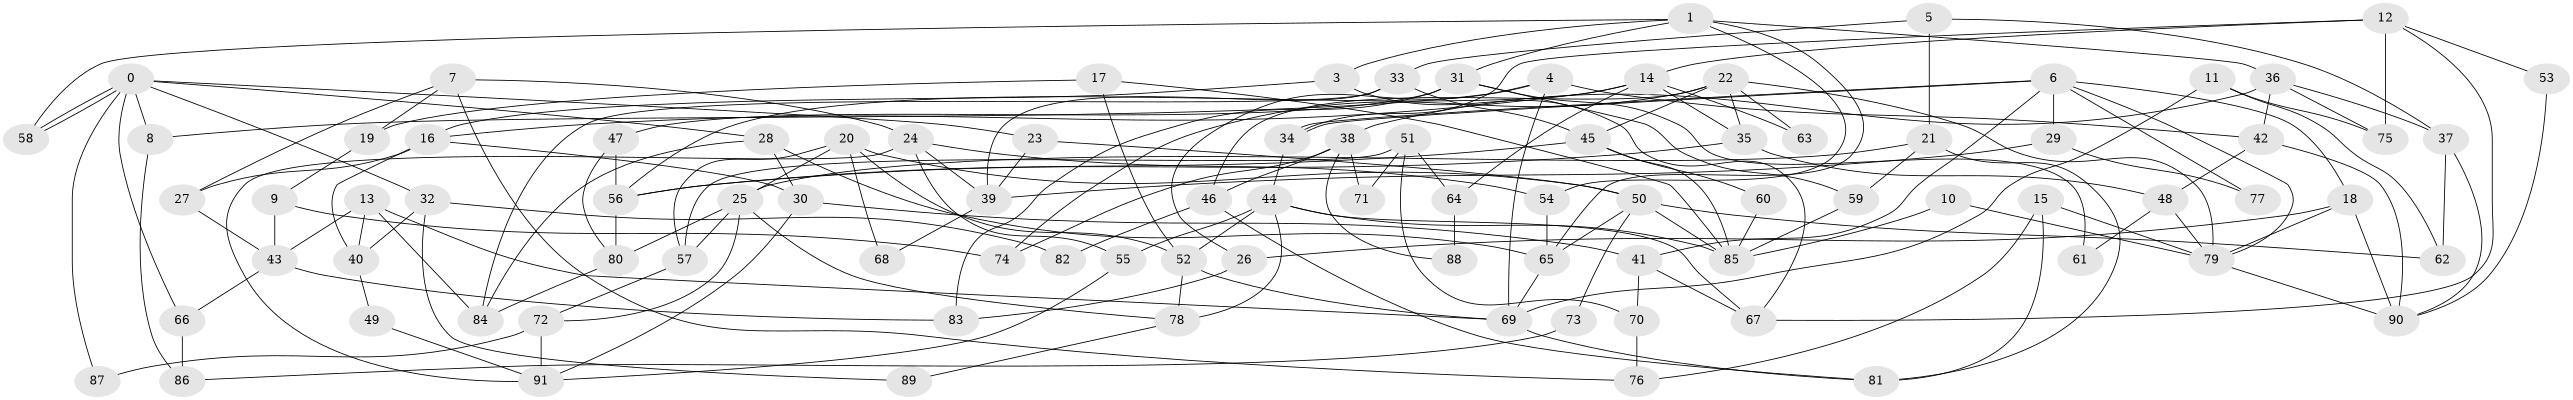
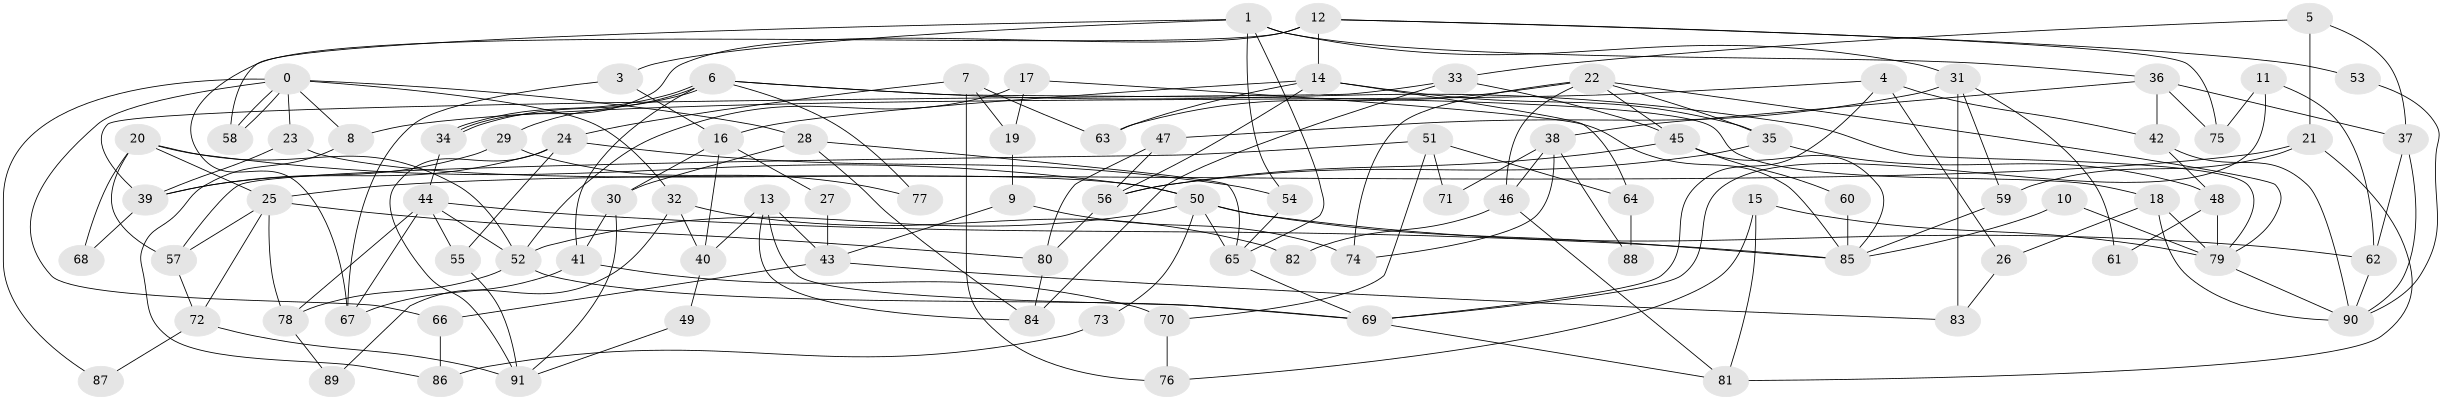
(315, 134) -> (1034, 110)
none -> (855, 221)
none -> (2363, 291)
